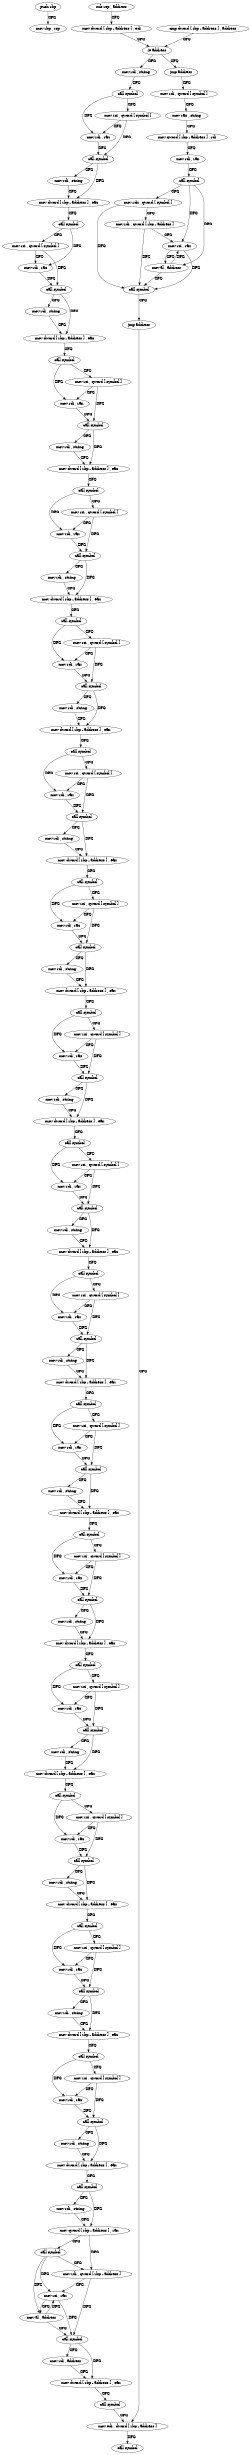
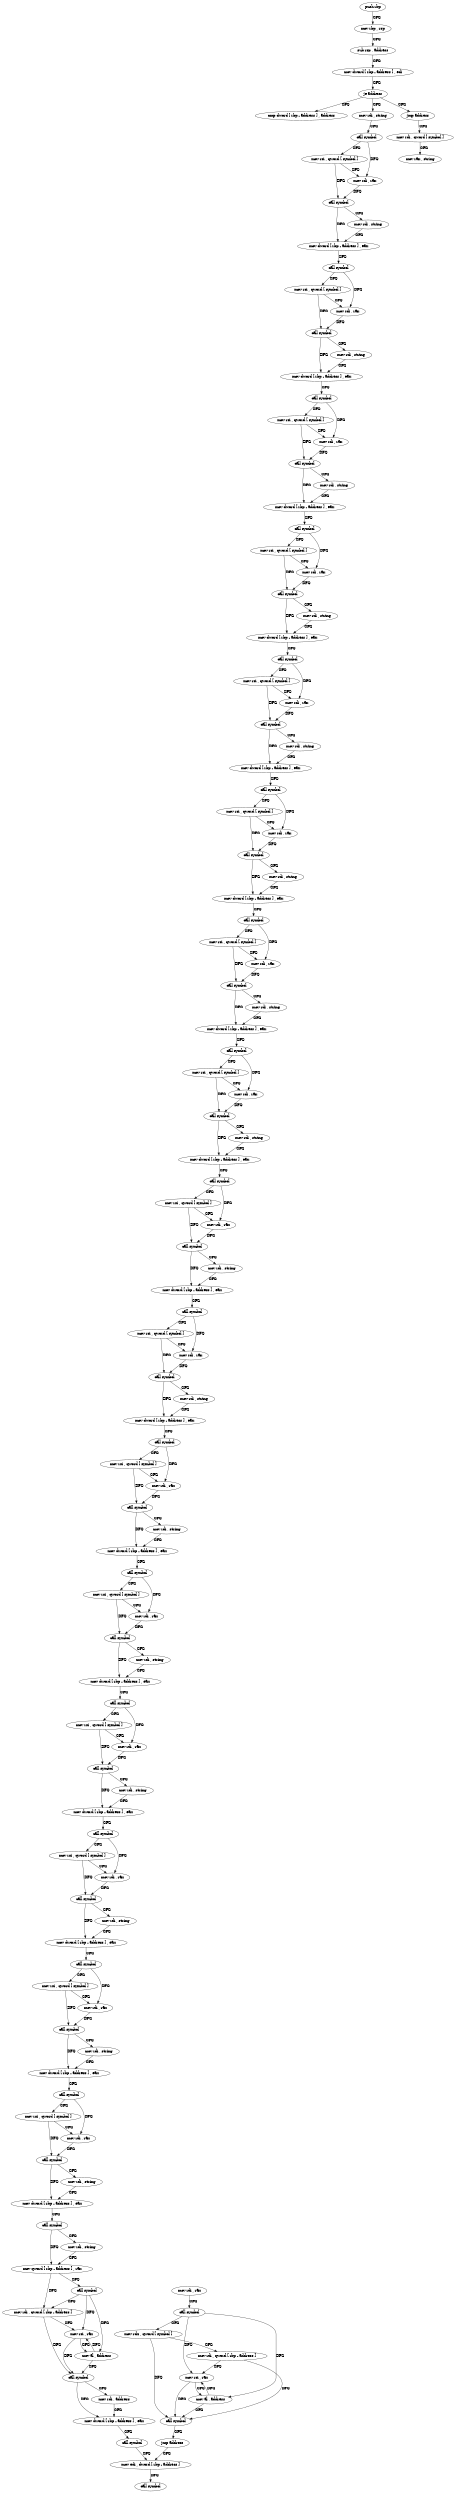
none -> (373, 38)
(180, 39) -> (340, 104)
(187, 138) -> none
